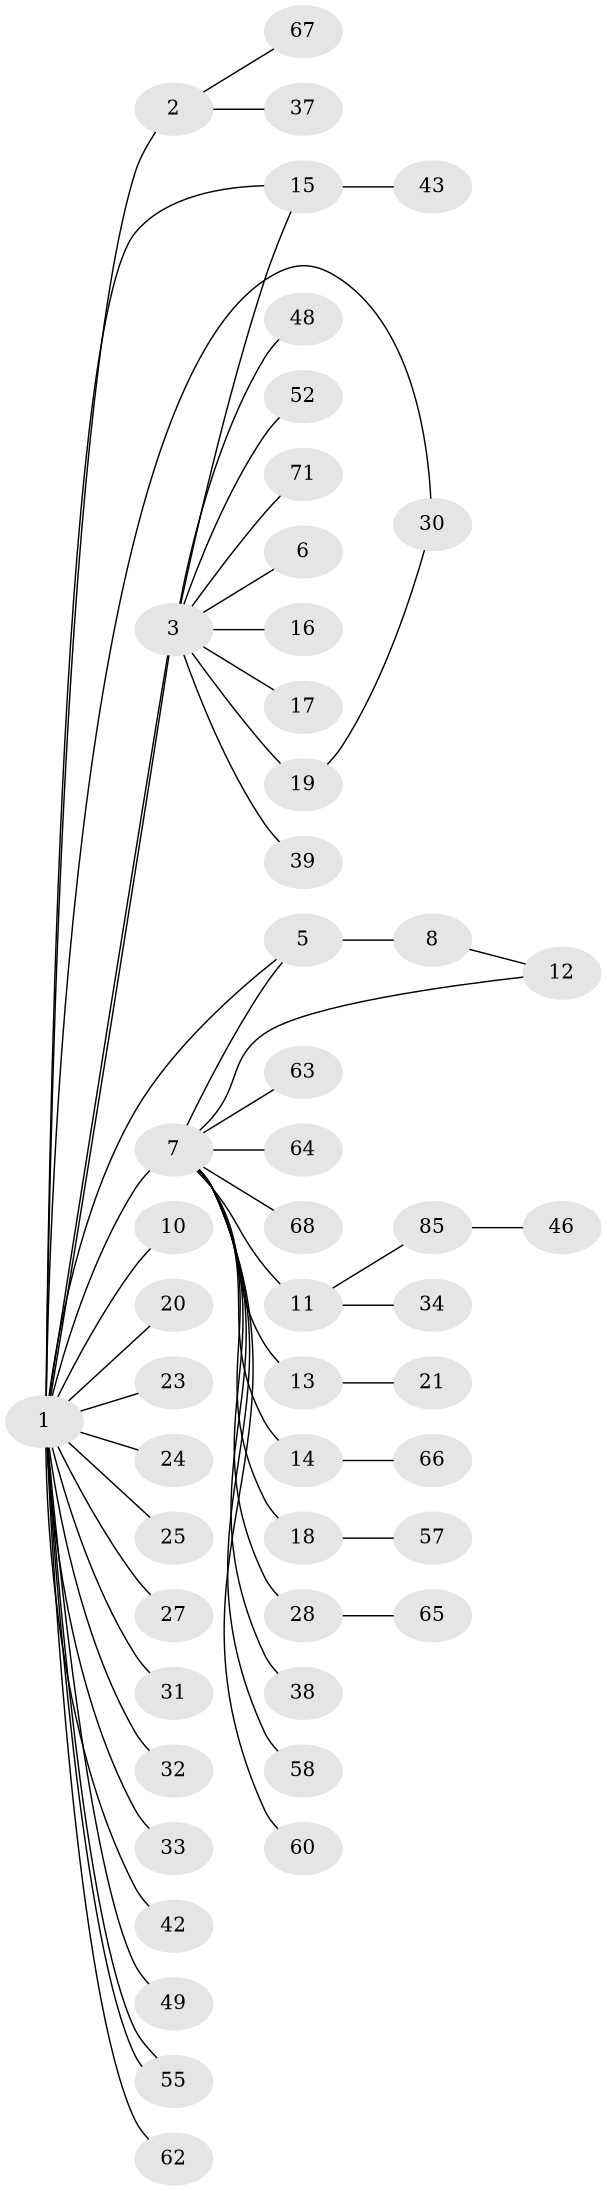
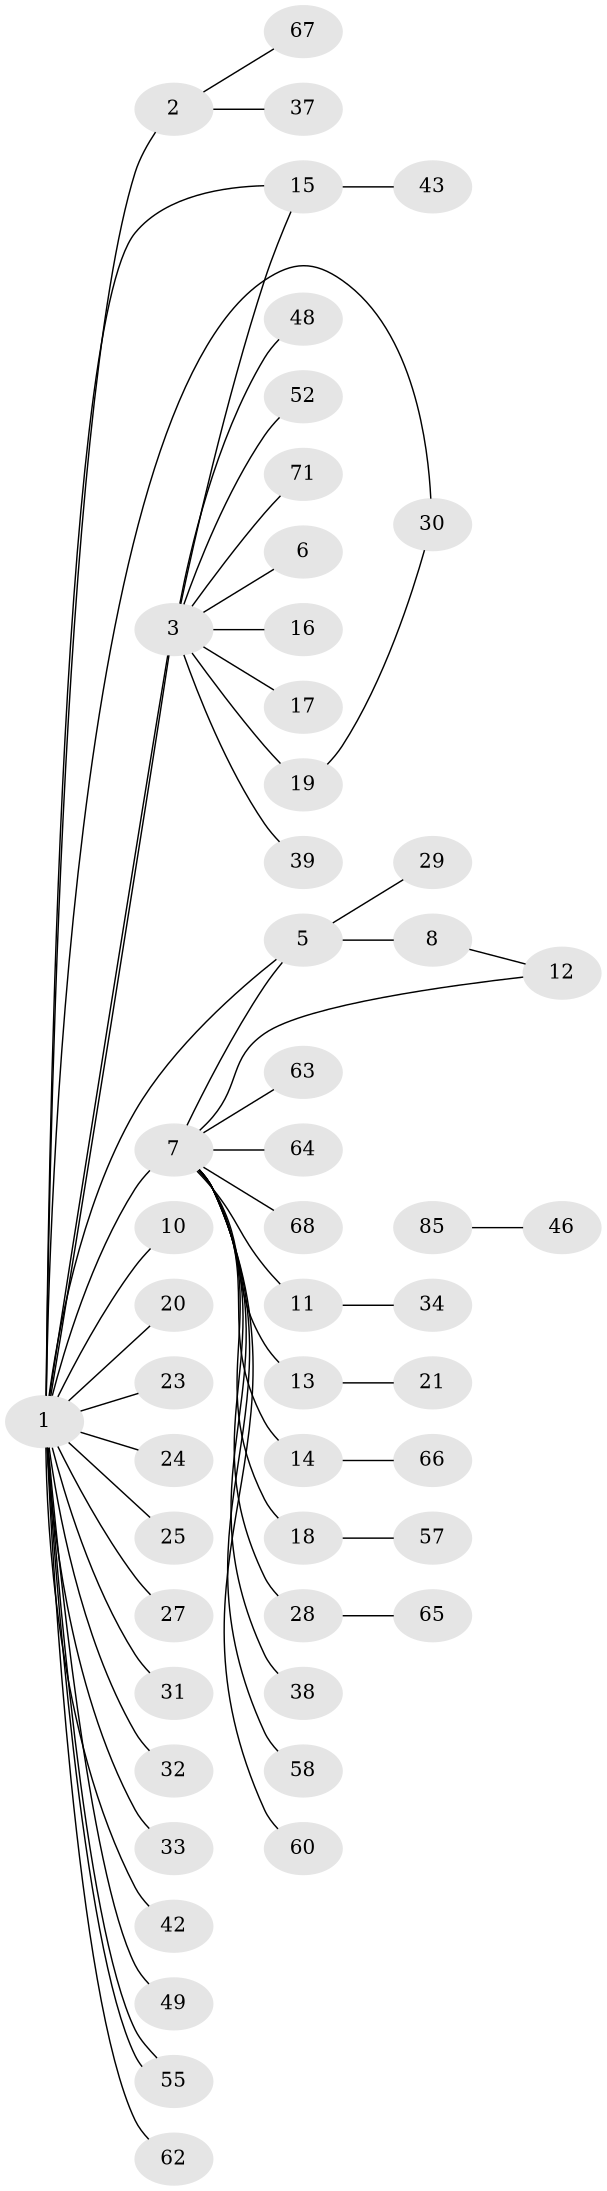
none -> (433, 862)
(368, 1266) -> none
